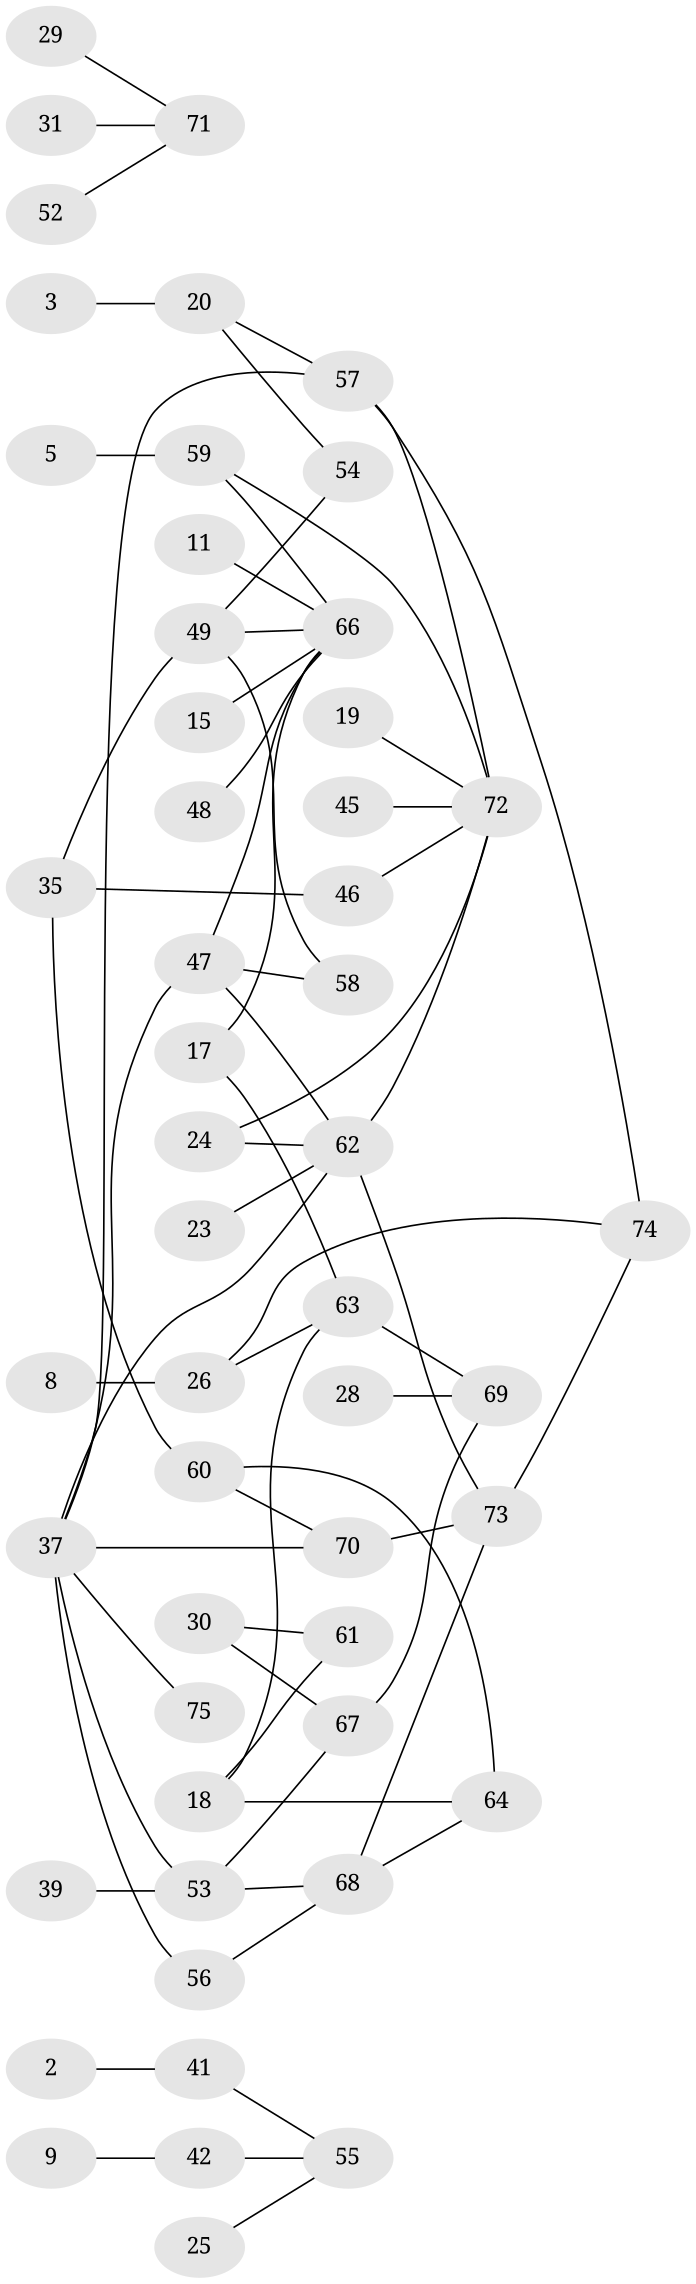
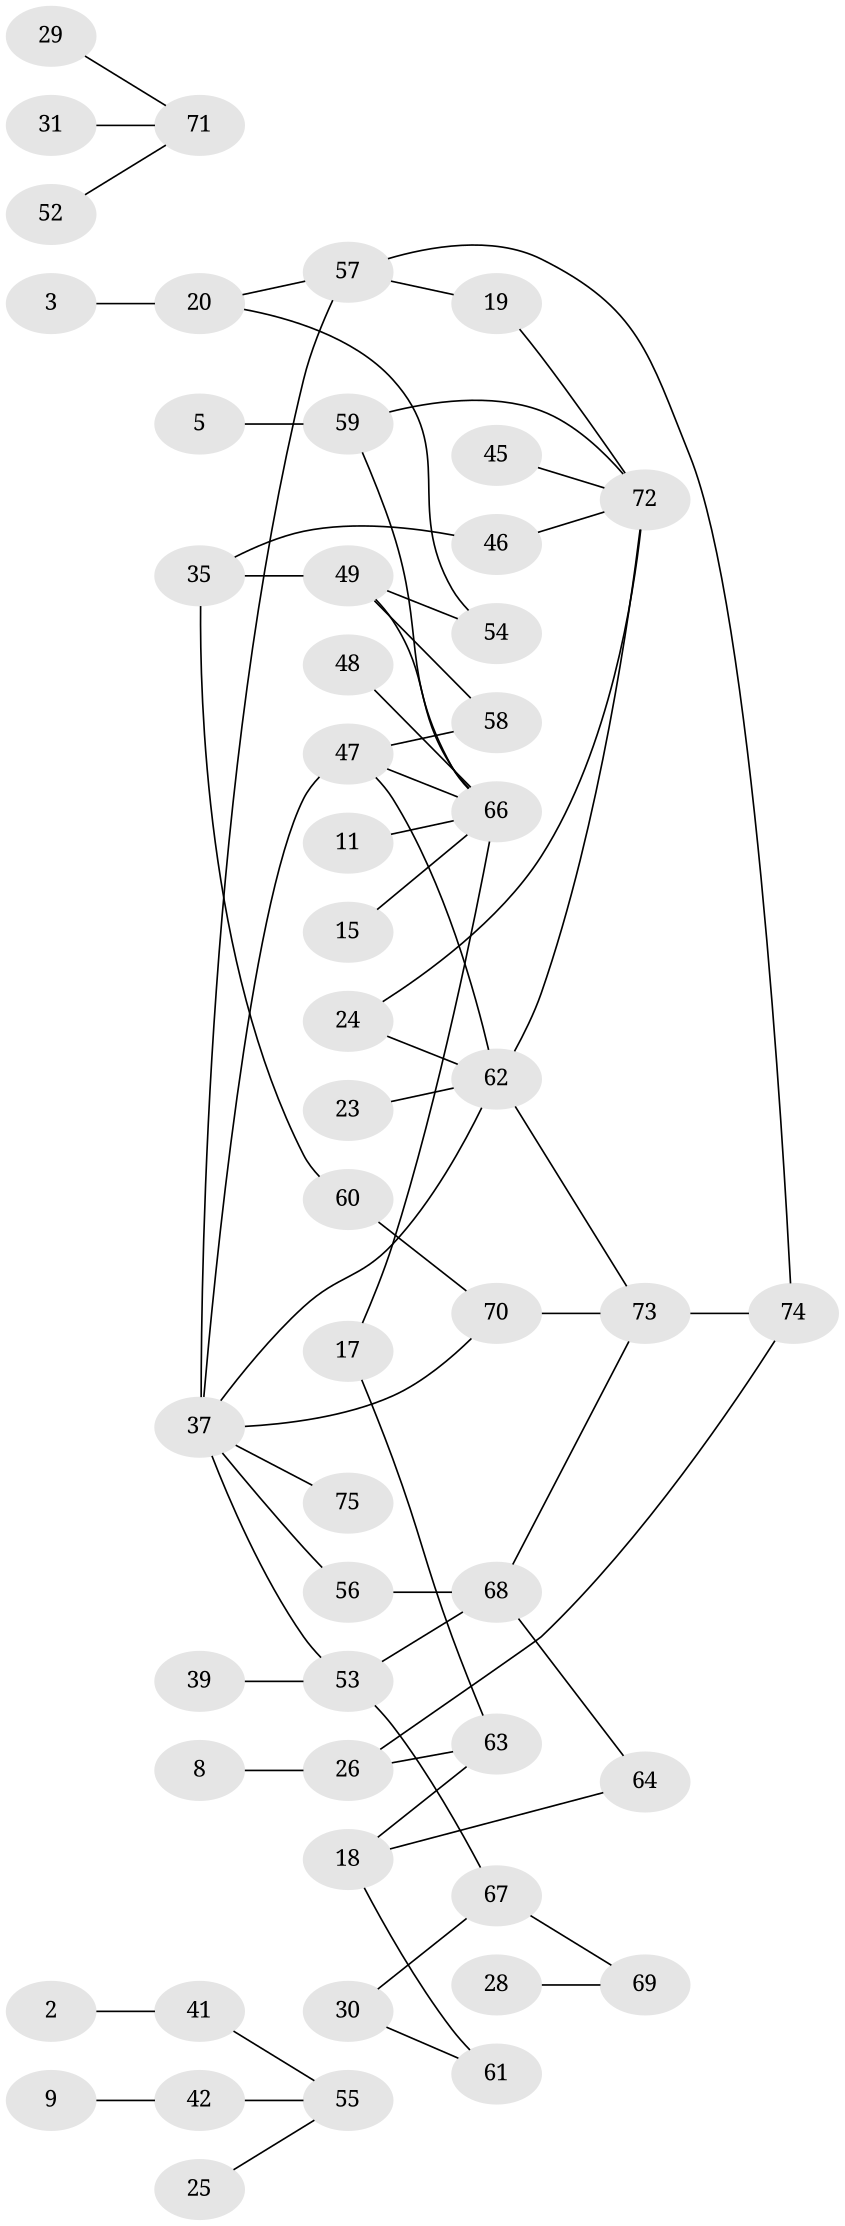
(445, 586) -> (422, 288)
(433, 1358) -> none
(443, 1565) -> none
